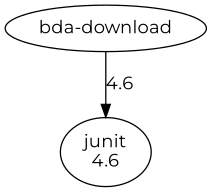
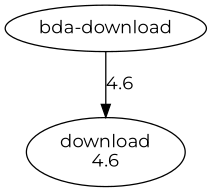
(106, 152) -> (106, 152)
